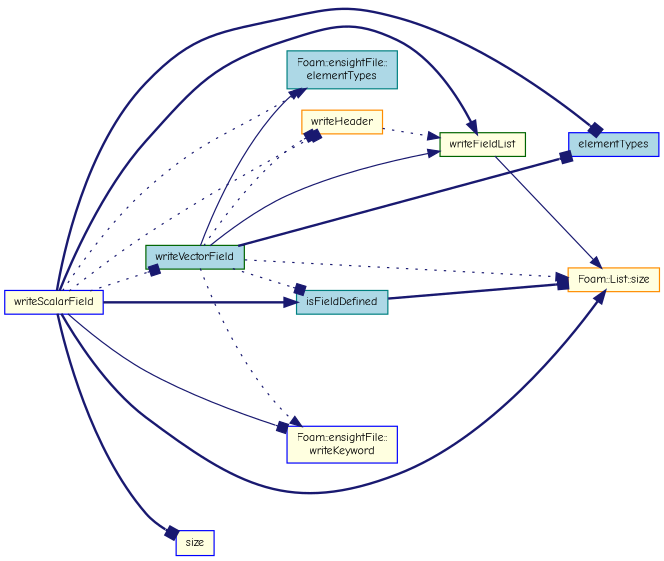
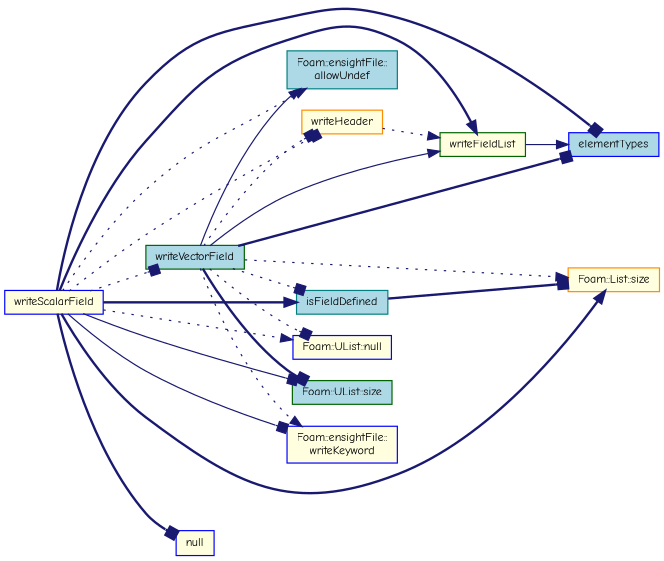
(342, 70) -> (342, 70)
(544, 208) -> (541, 145)
none -> (342, 347)
none -> (342, 392)
(195, 543) -> (195, 543)
